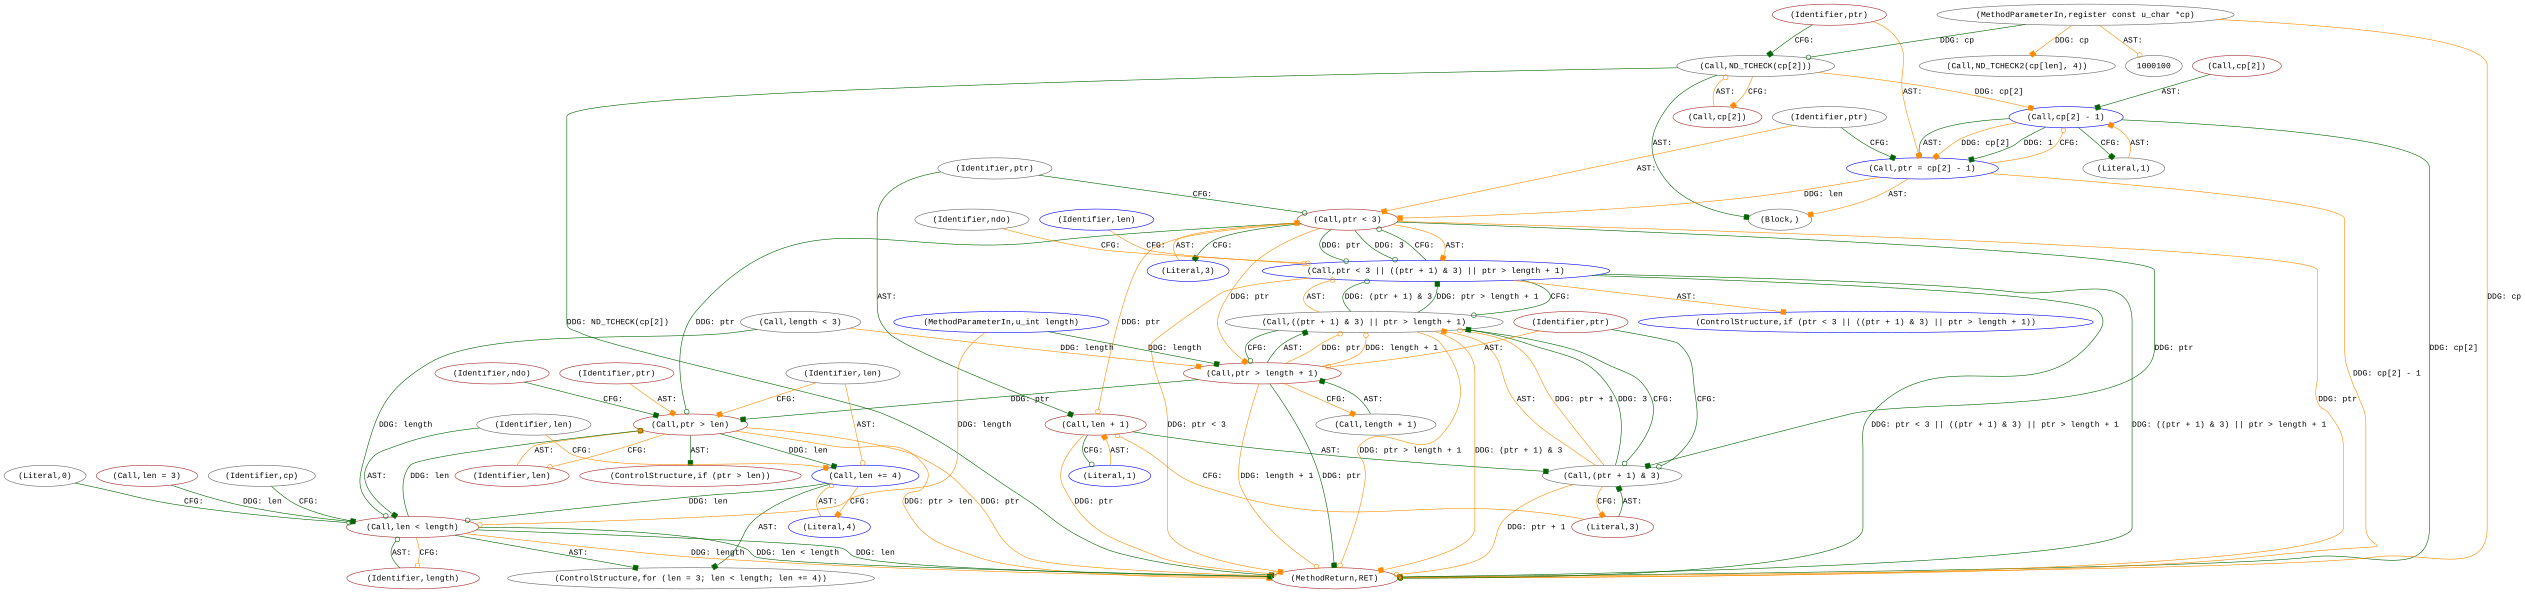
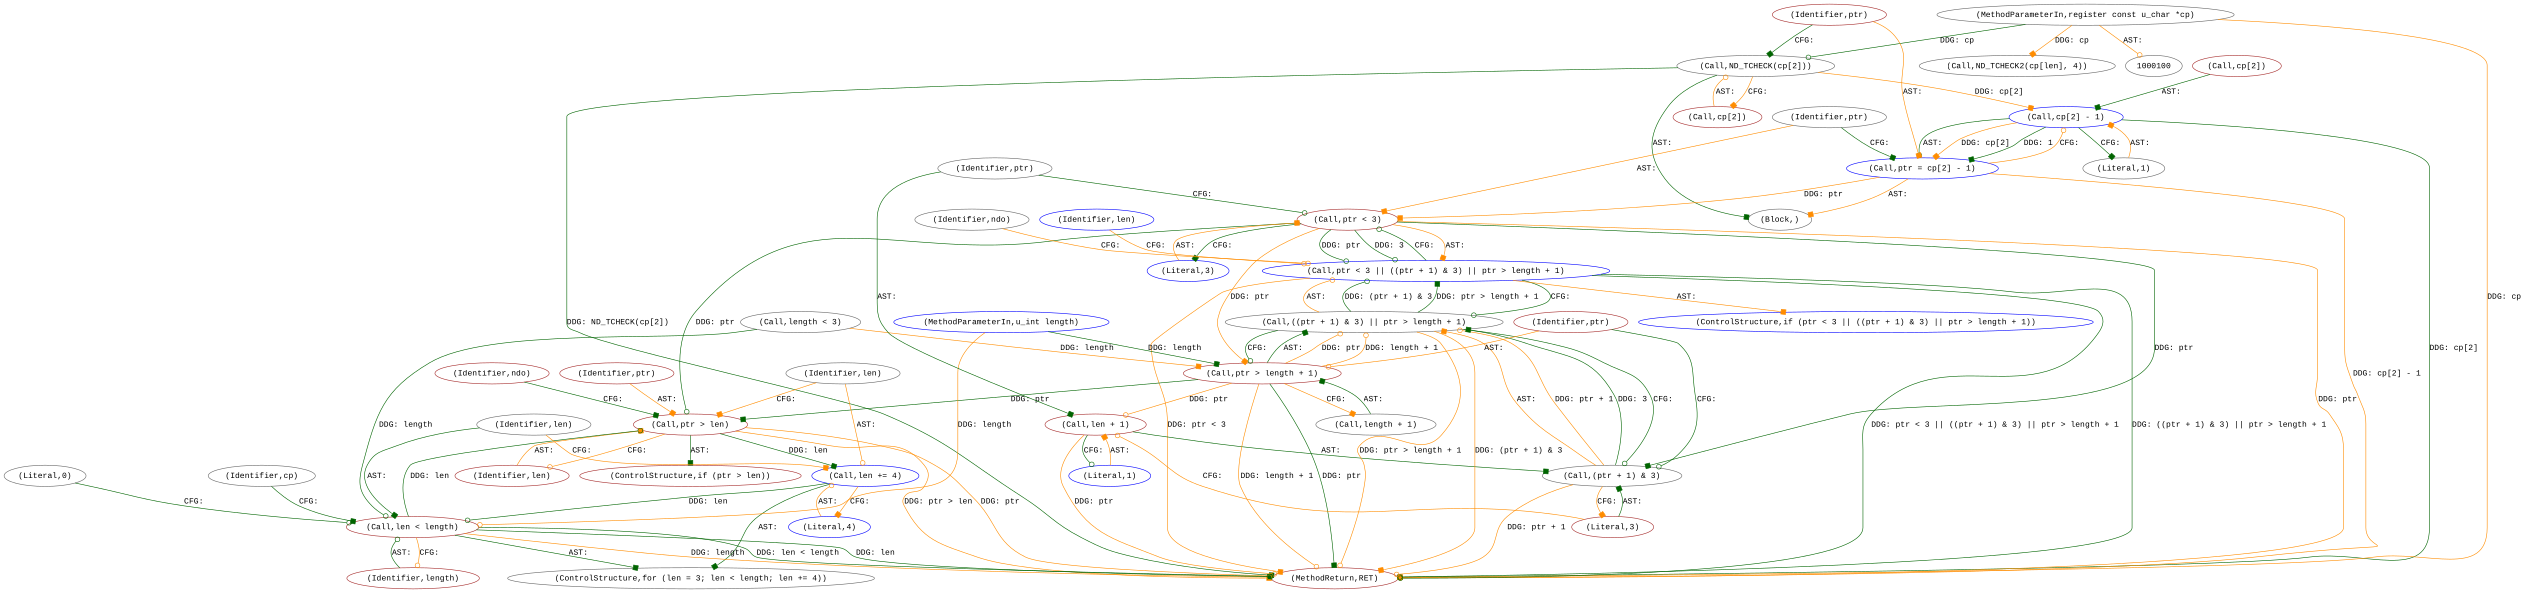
(1824, 194) -> (1824, 194)
(1140, 263) -> (1180, 399)
(147, 476) -> none
